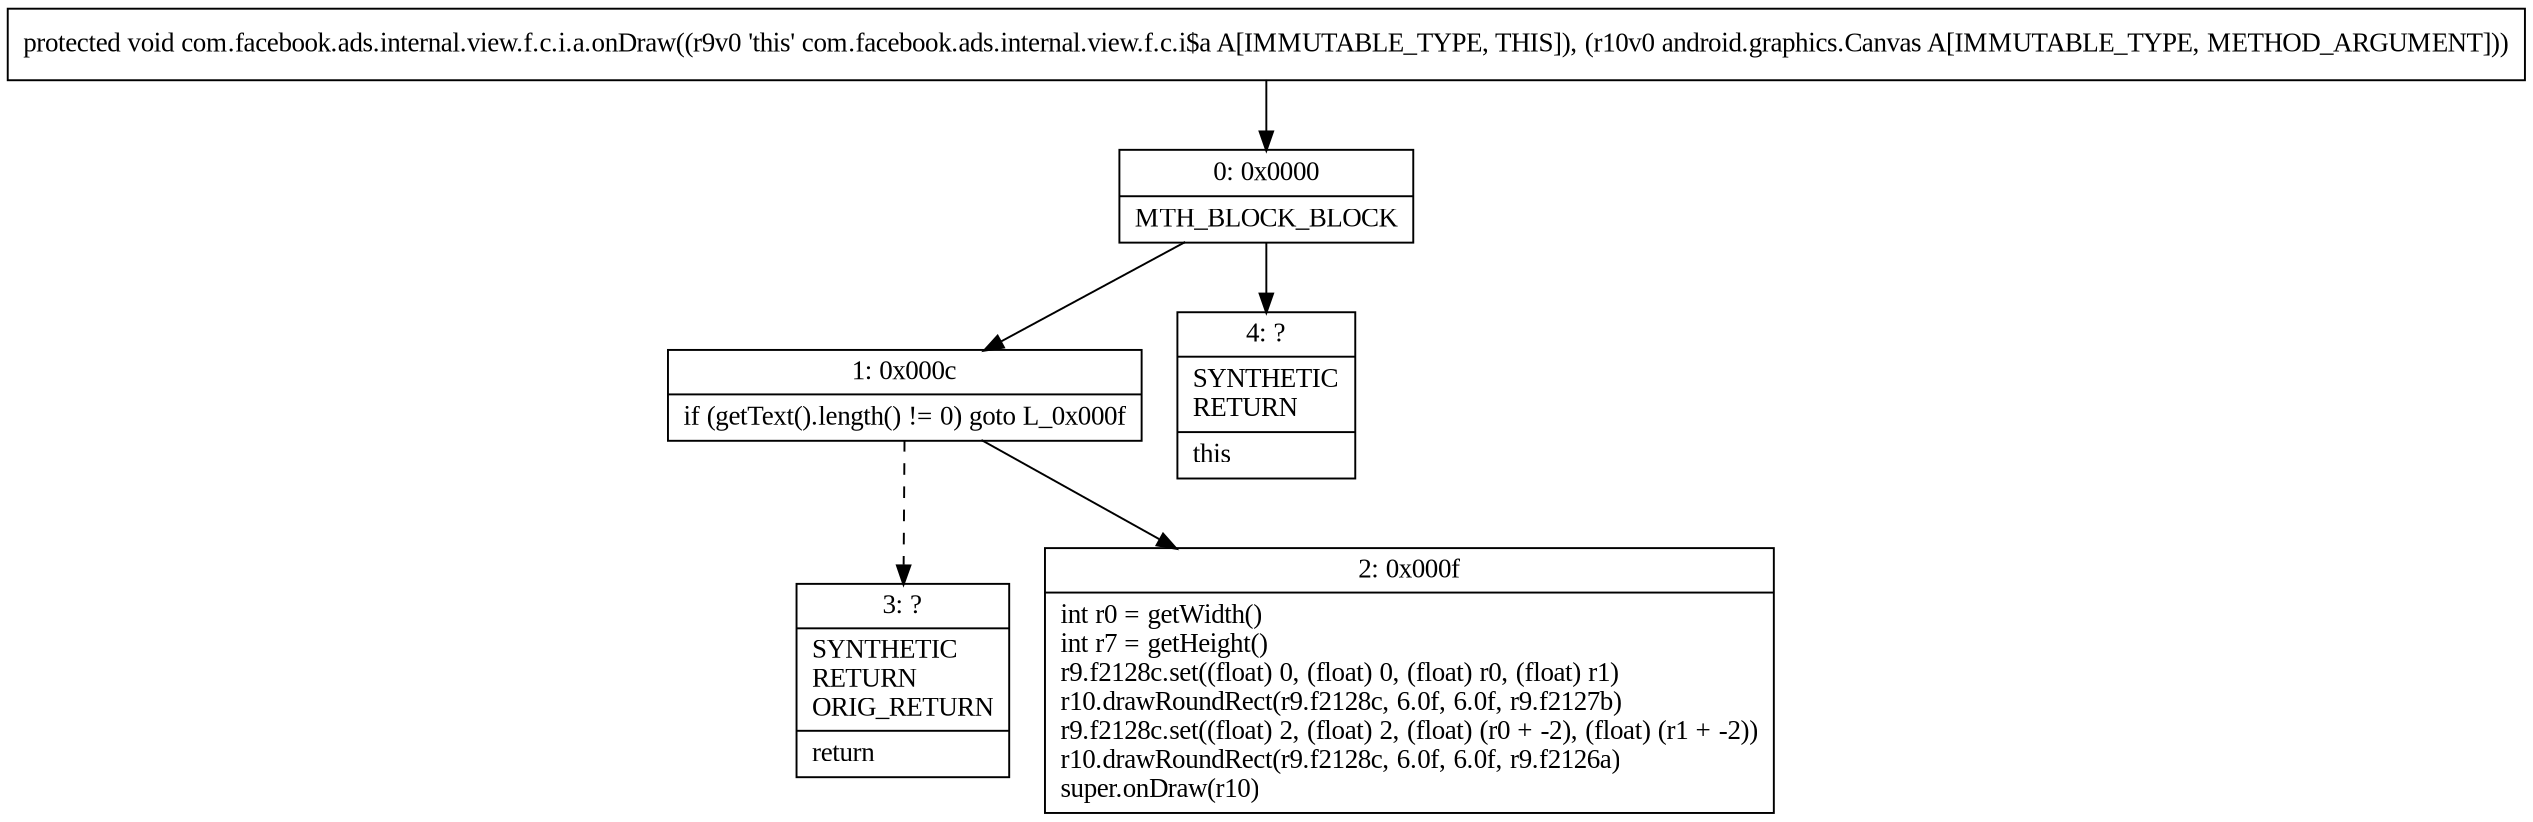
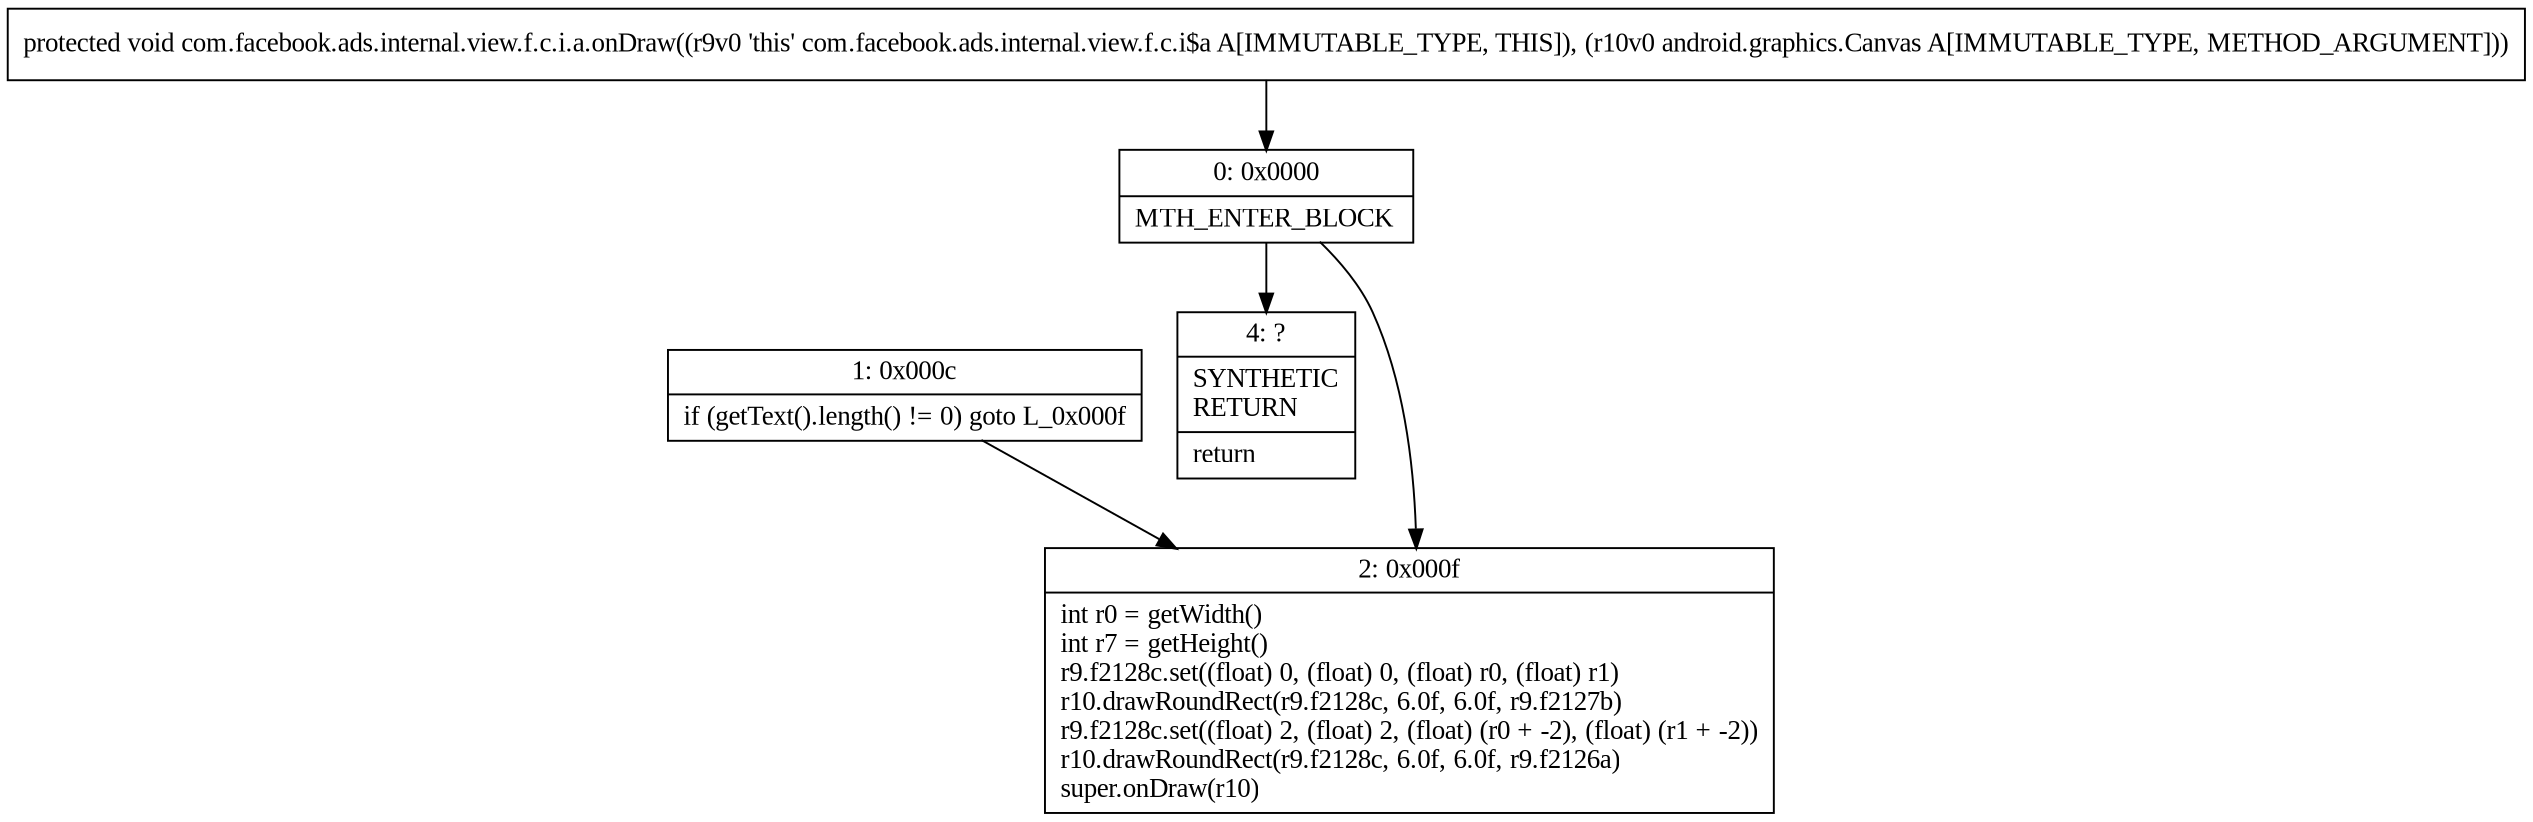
(1266, 218) -> (1264, 218)
(1093, 292) -> (1395, 375)
(1212, 454) -> (1225, 454)
(903, 681) -> none
